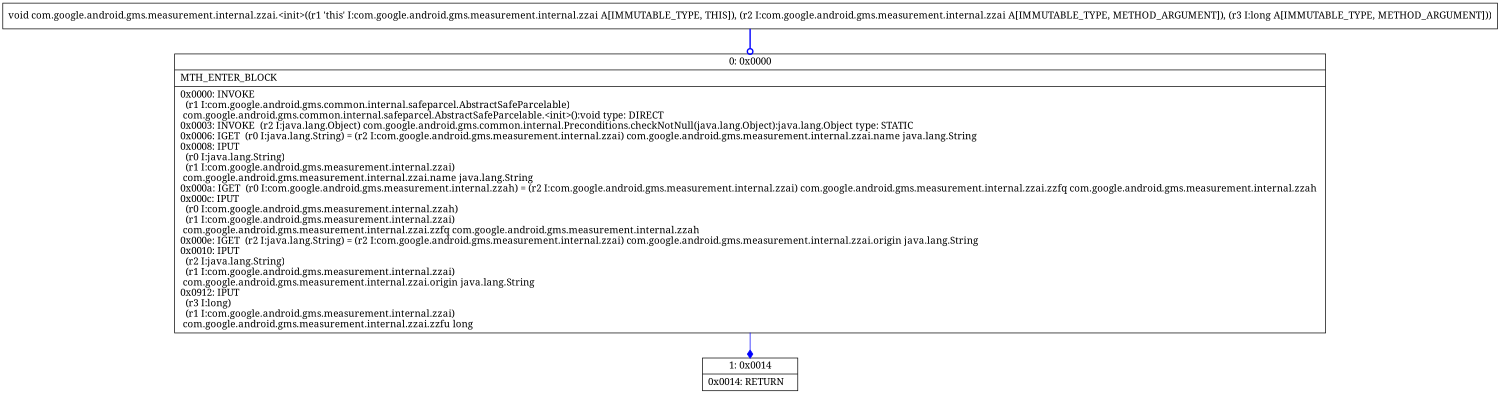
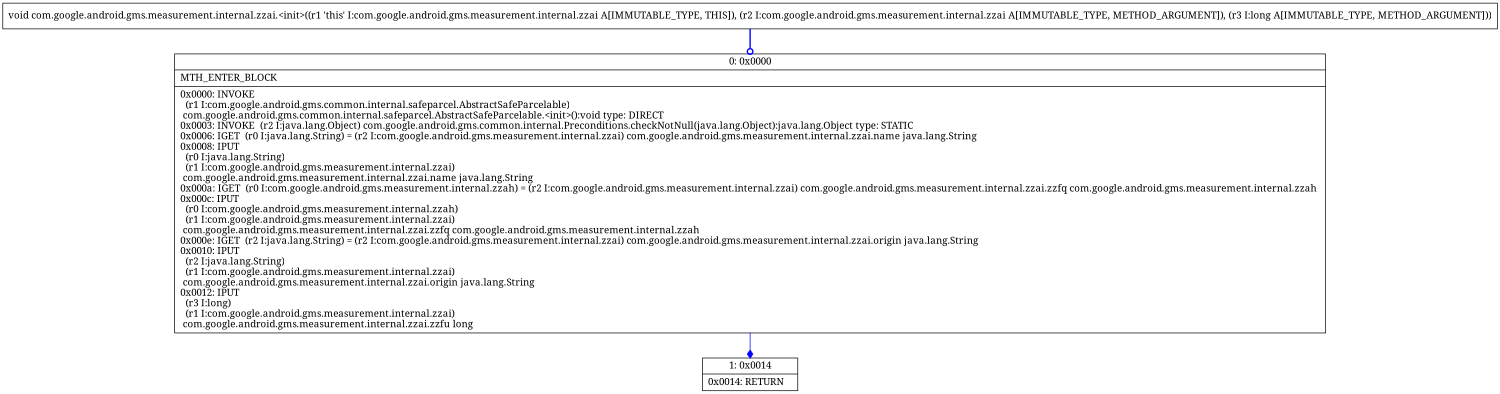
(213, 293) -> (213, 293)
